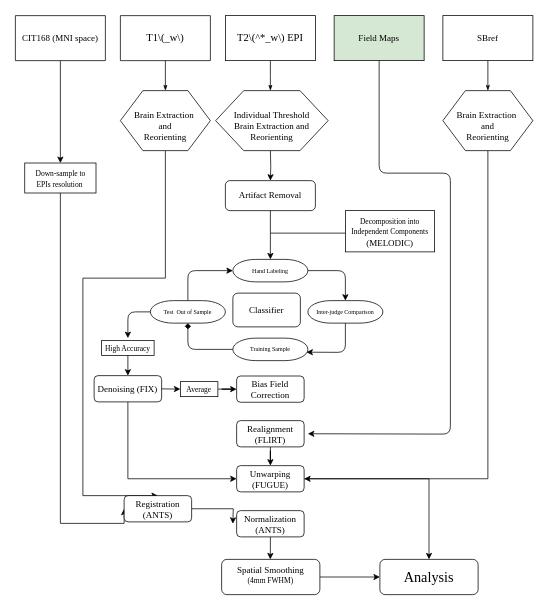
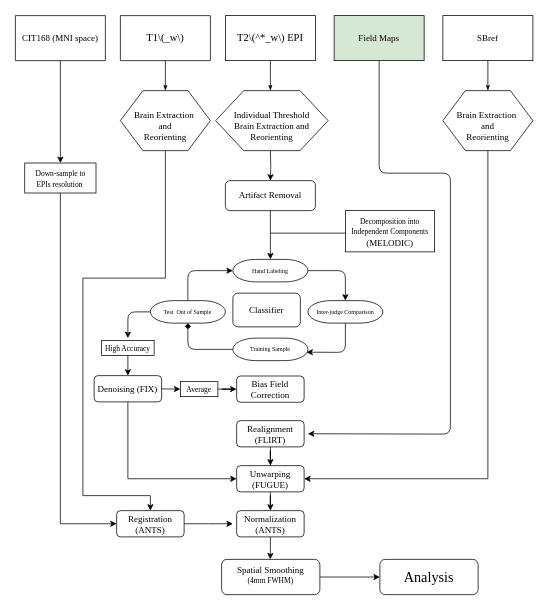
(158, 509) -> (150, 524)
(429, 552) -> (270, 504)
